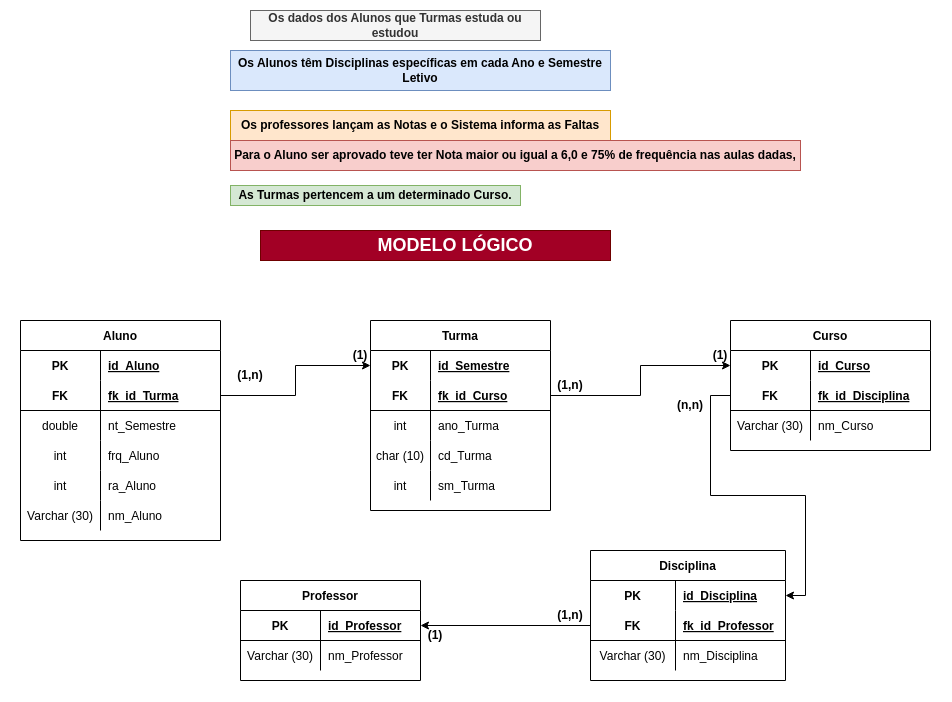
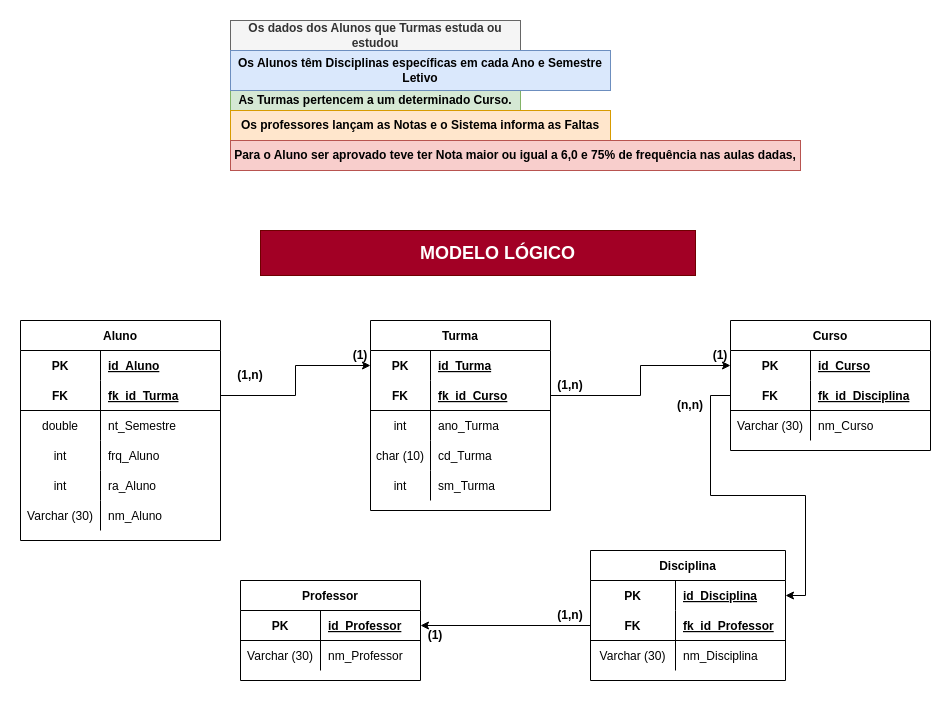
(396, 26) -> (376, 36)
(376, 196) -> (376, 101)
(436, 246) -> (478, 253)
(473, 366) -> (463, 366)
